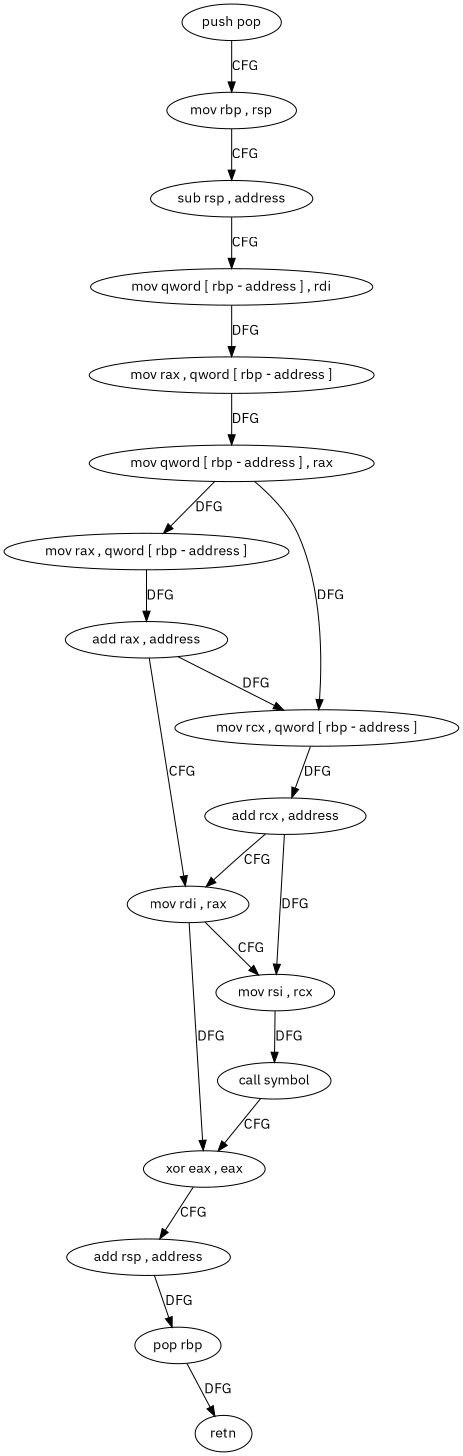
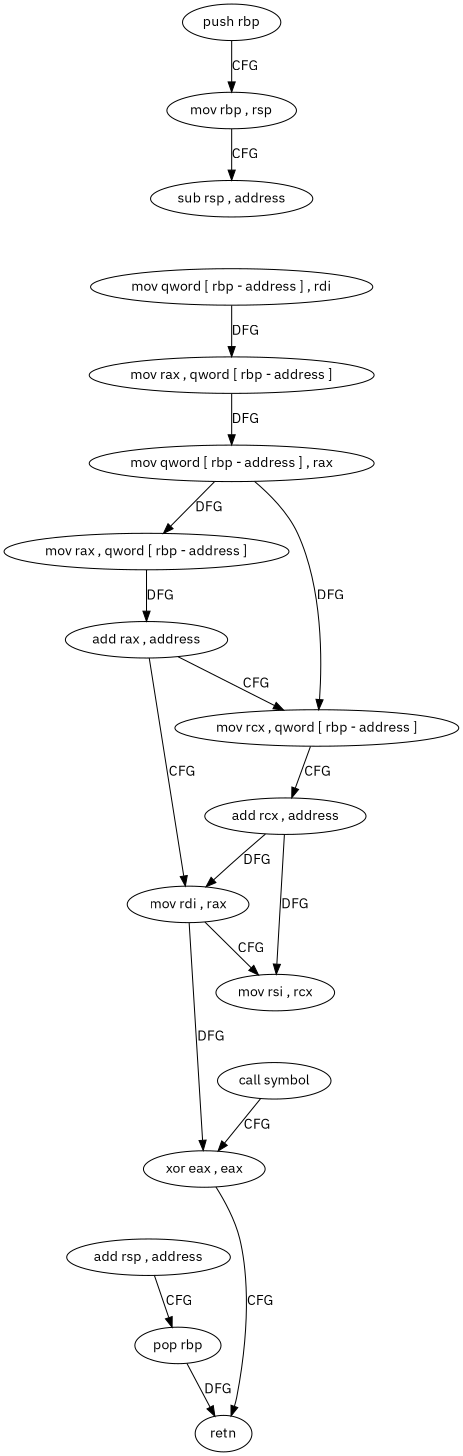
(232, 22) -> (232, 22)
(232, 238) -> none
(257, 684) -> (257, 684)
(318, 772) -> (318, 772)
(258, 860) -> (258, 860)
(275, 1032) -> none
(179, 1209) -> (246, 1294)
(179, 1301) -> (179, 1301)
